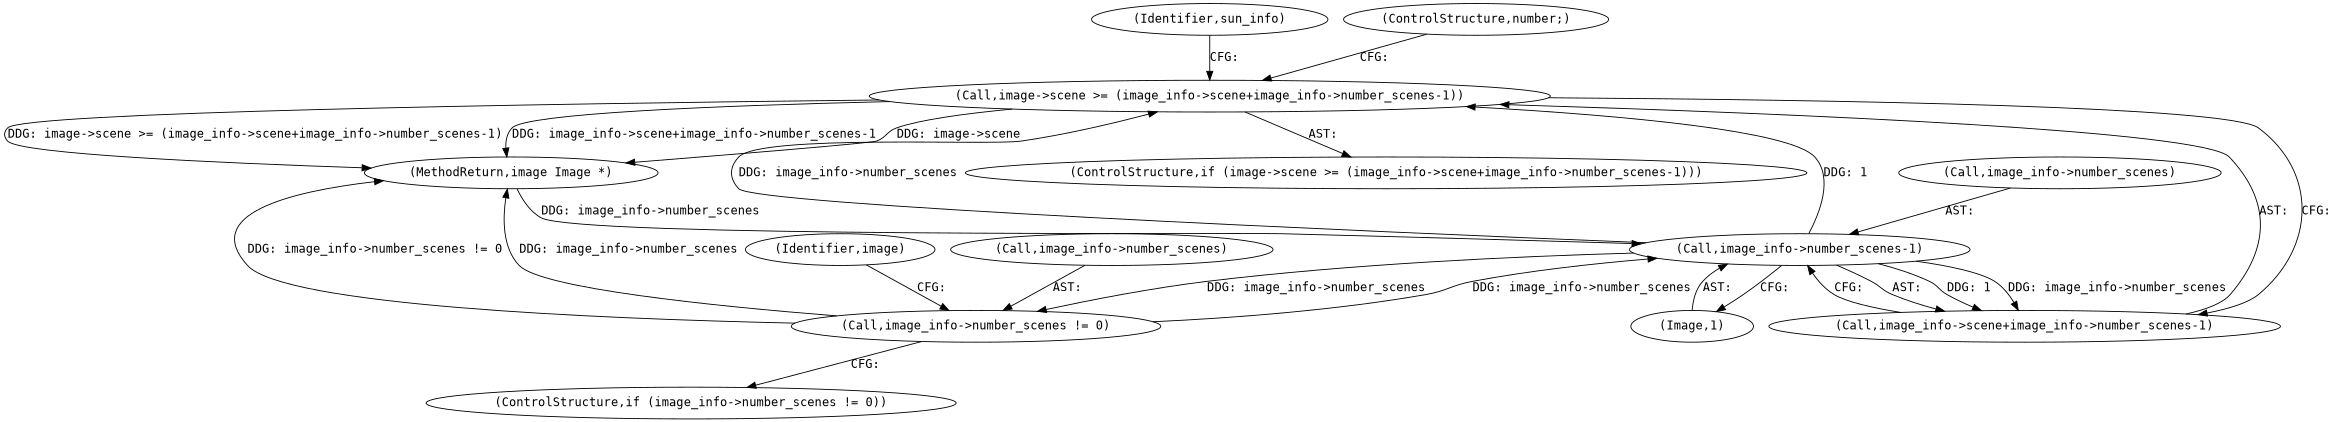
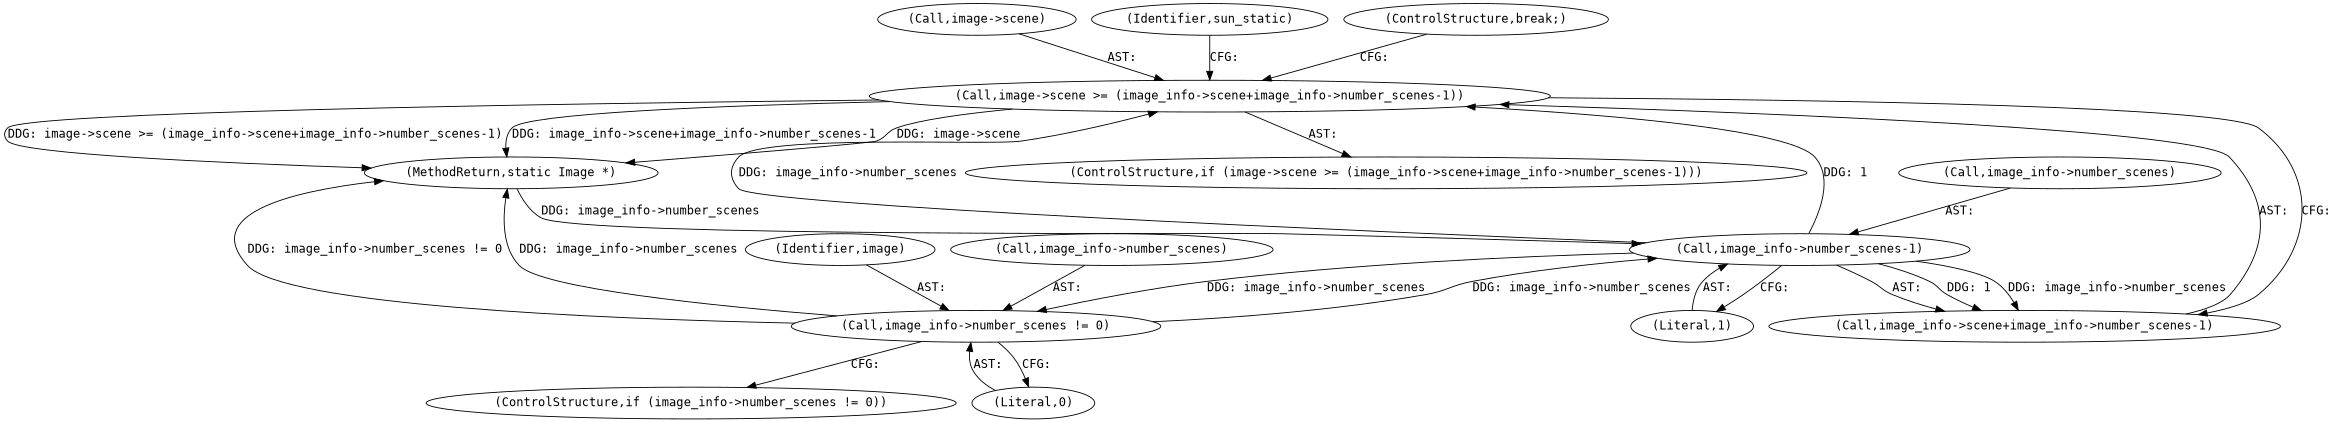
none -> (977, 19)
(1210, 19) -> (1210, 19)
(1476, 19) -> (1476, 19)
(511, 173) -> (511, 173)
(935, 288) -> (935, 288)
(1852, 302) -> none
(1692, 326) -> (1692, 326)
none -> (1033, 403)
